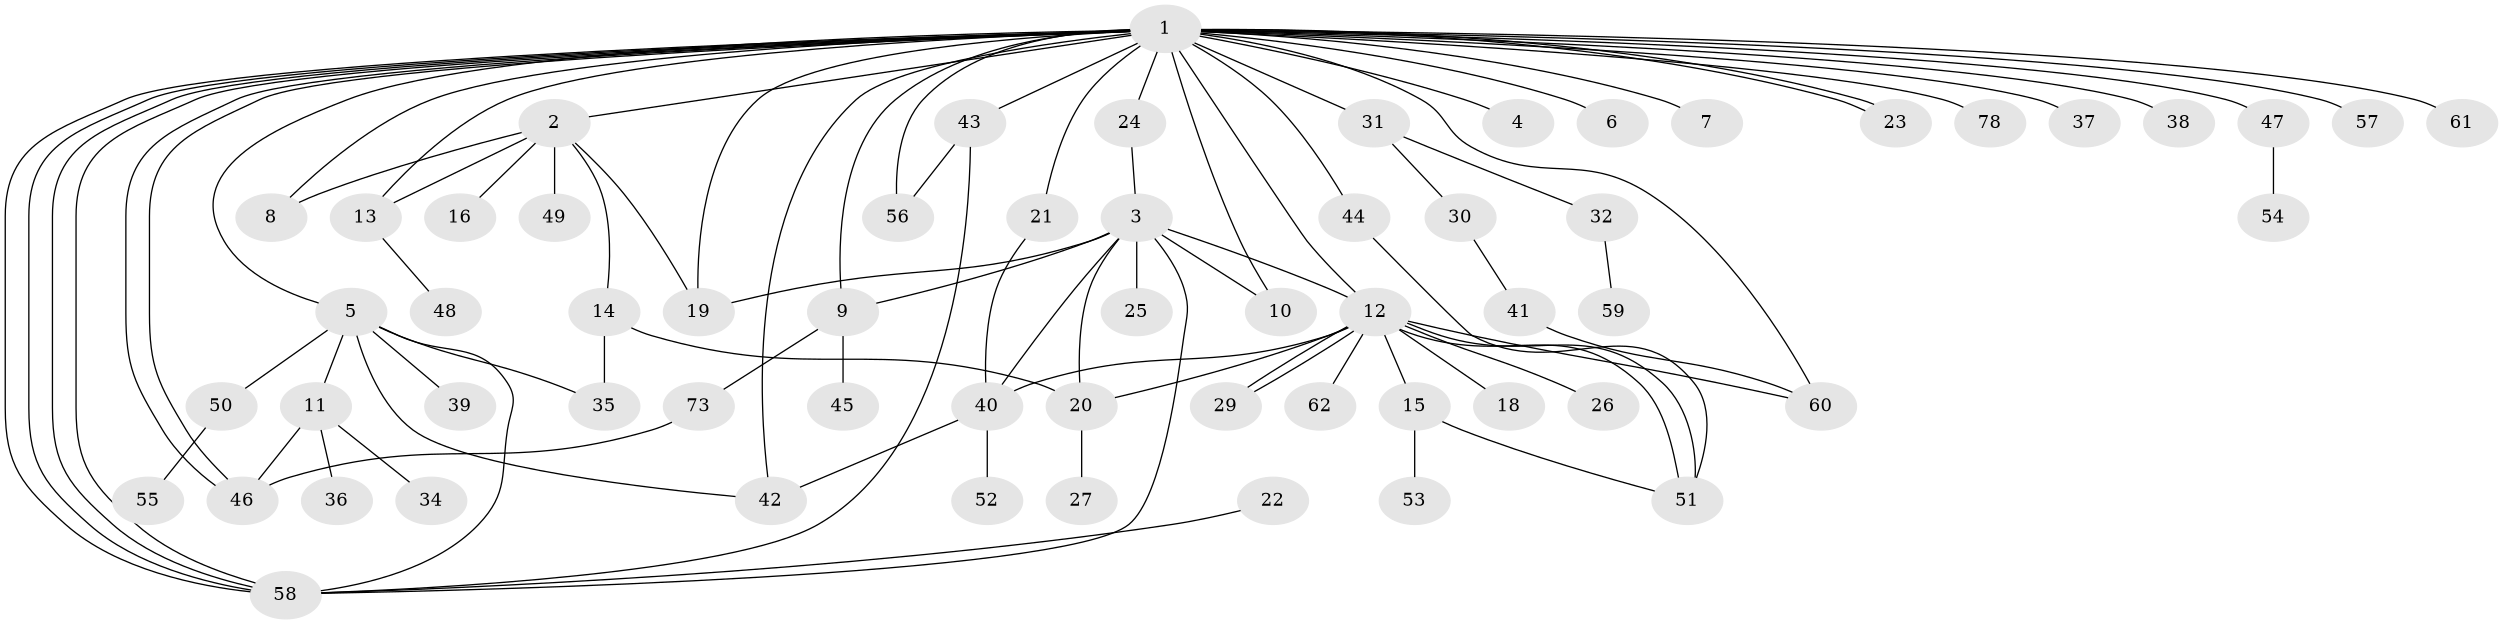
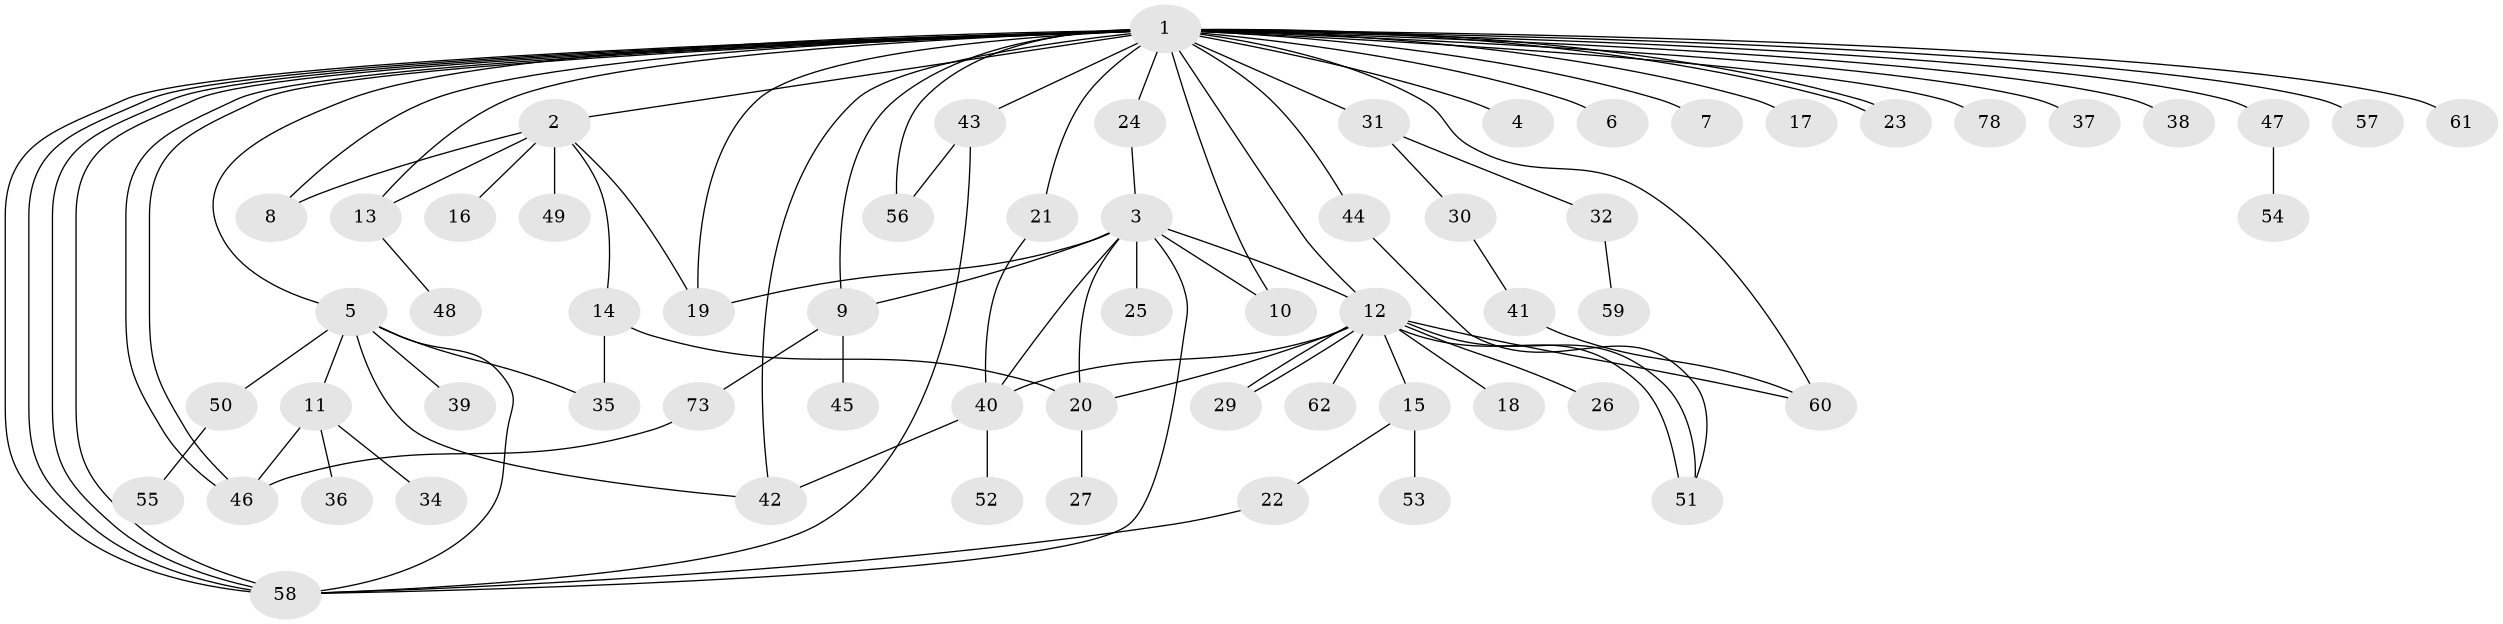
none -> (1801, 123)
(1547, 460) -> (1344, 454)
